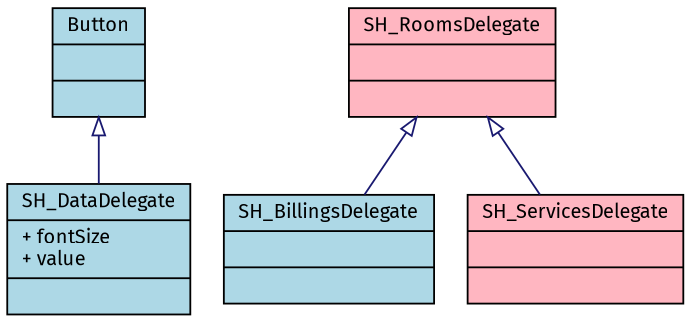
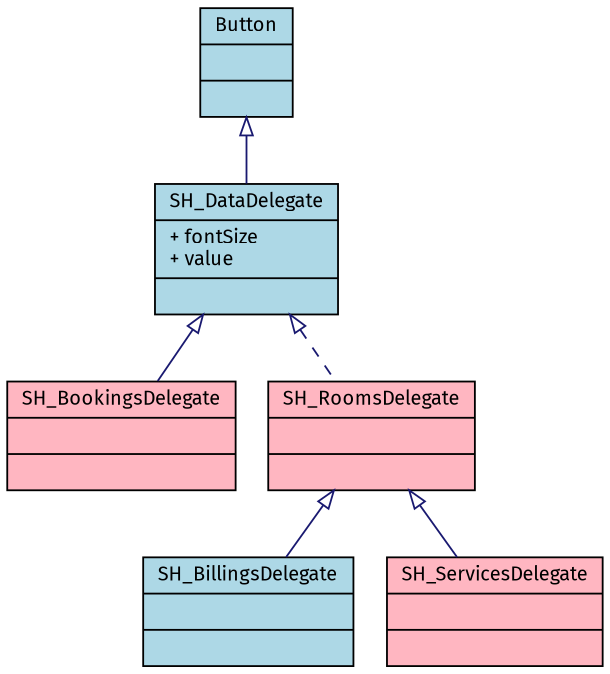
none -> (318, 355)
none -> (121, 436)
